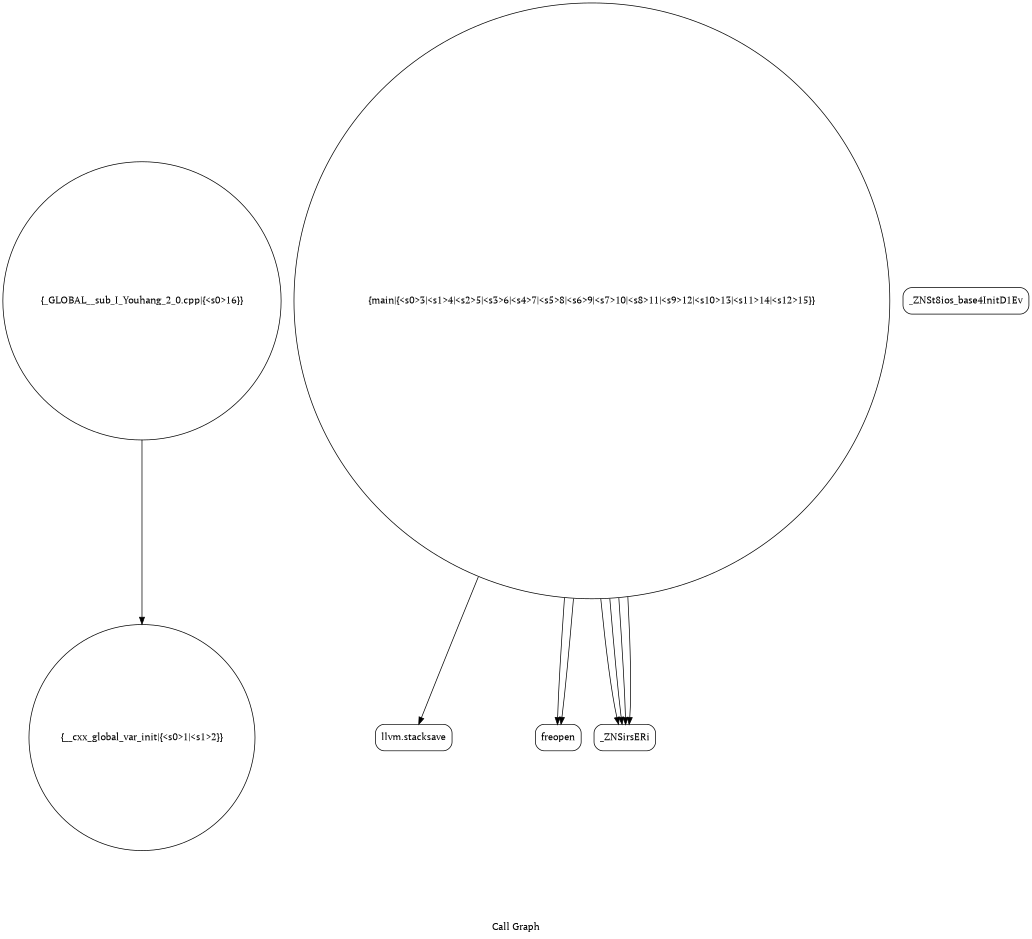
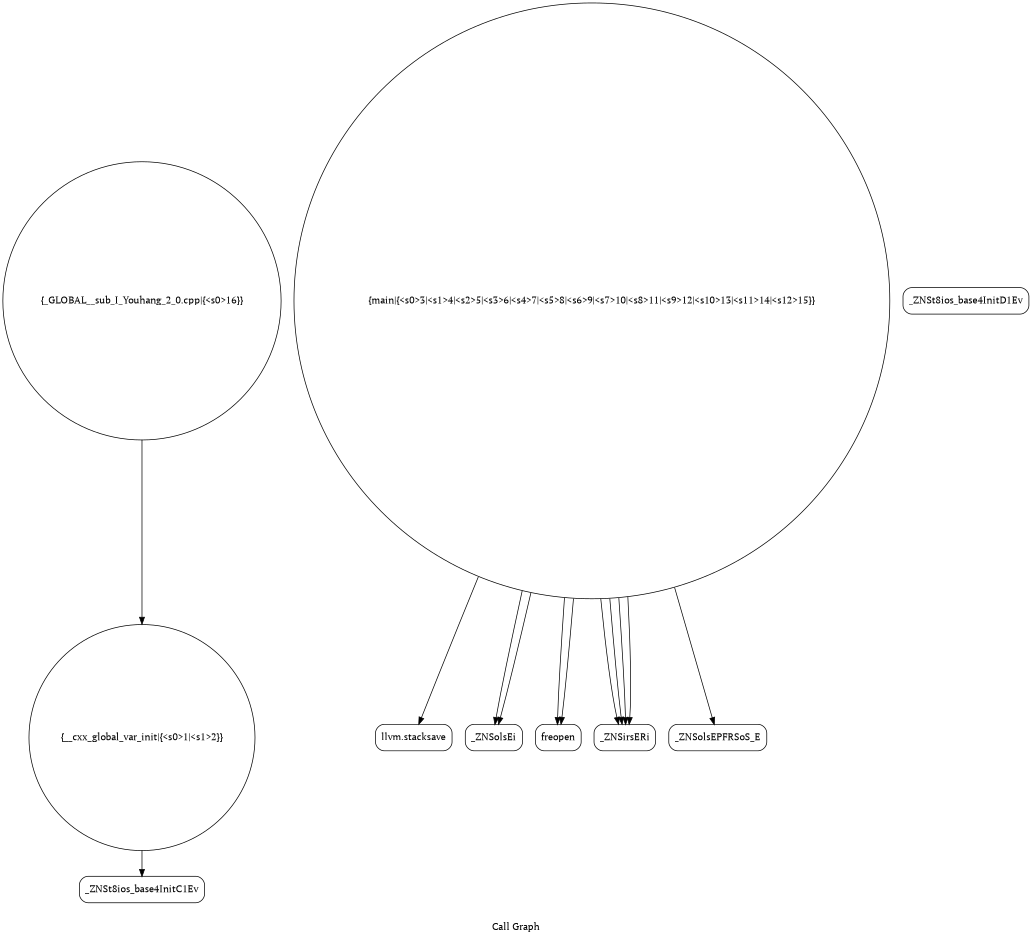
none -> (494, 738)
none -> (718, 738)
none -> (142, 890)
